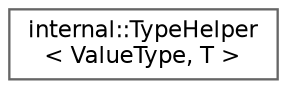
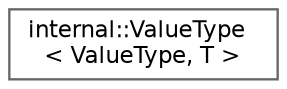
(144, 44) -> (144, 44)
